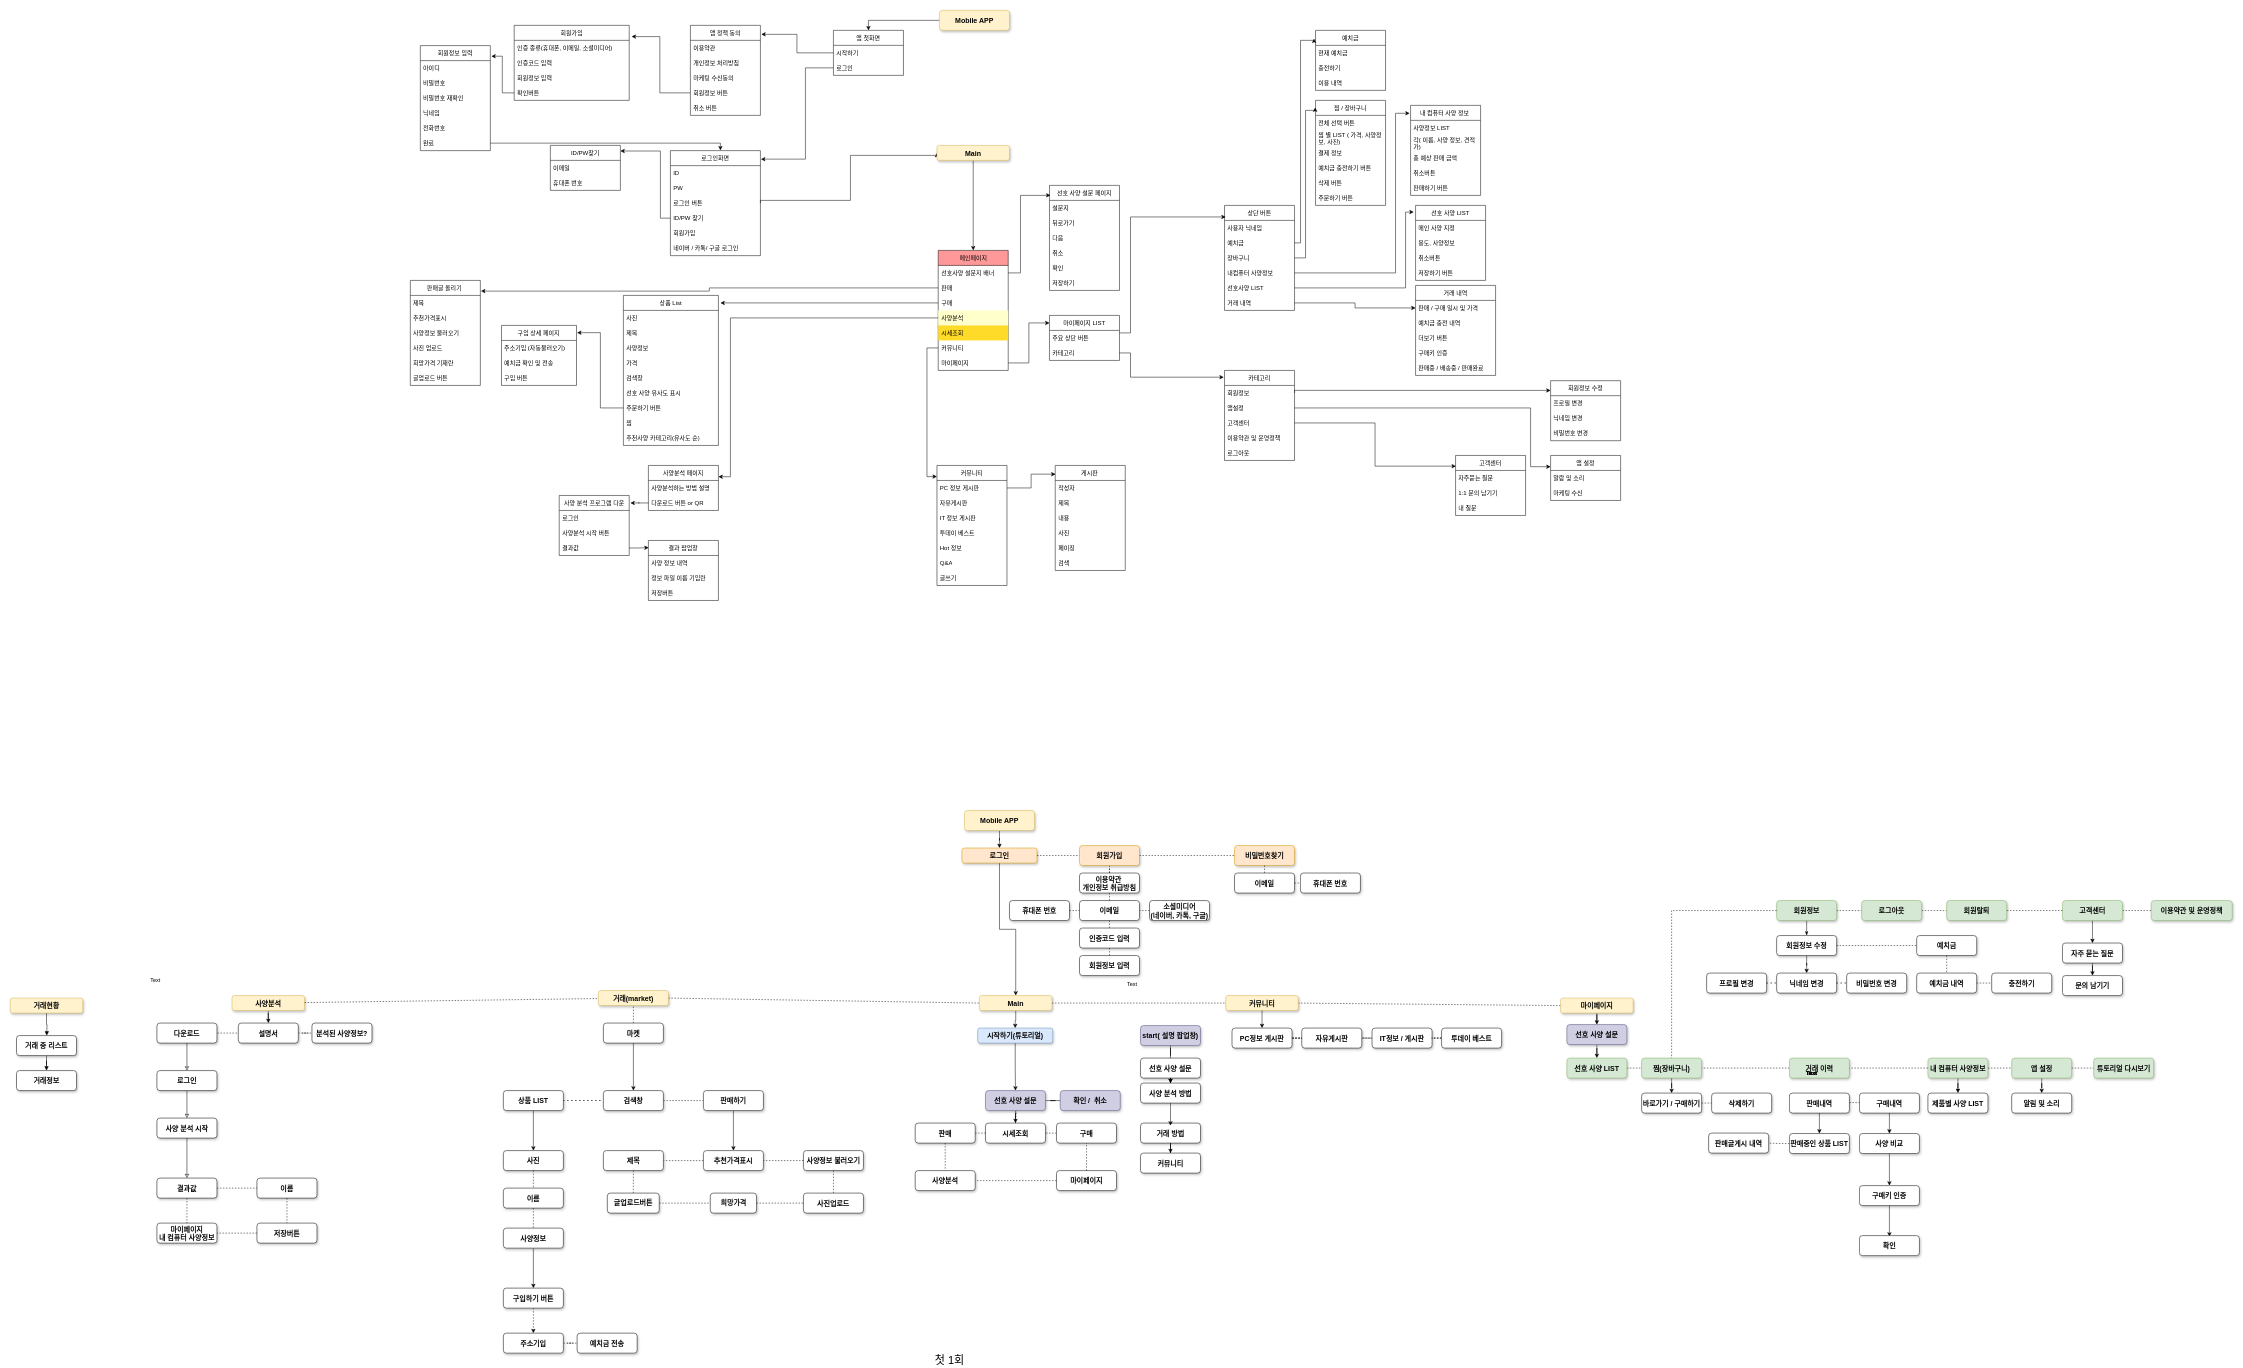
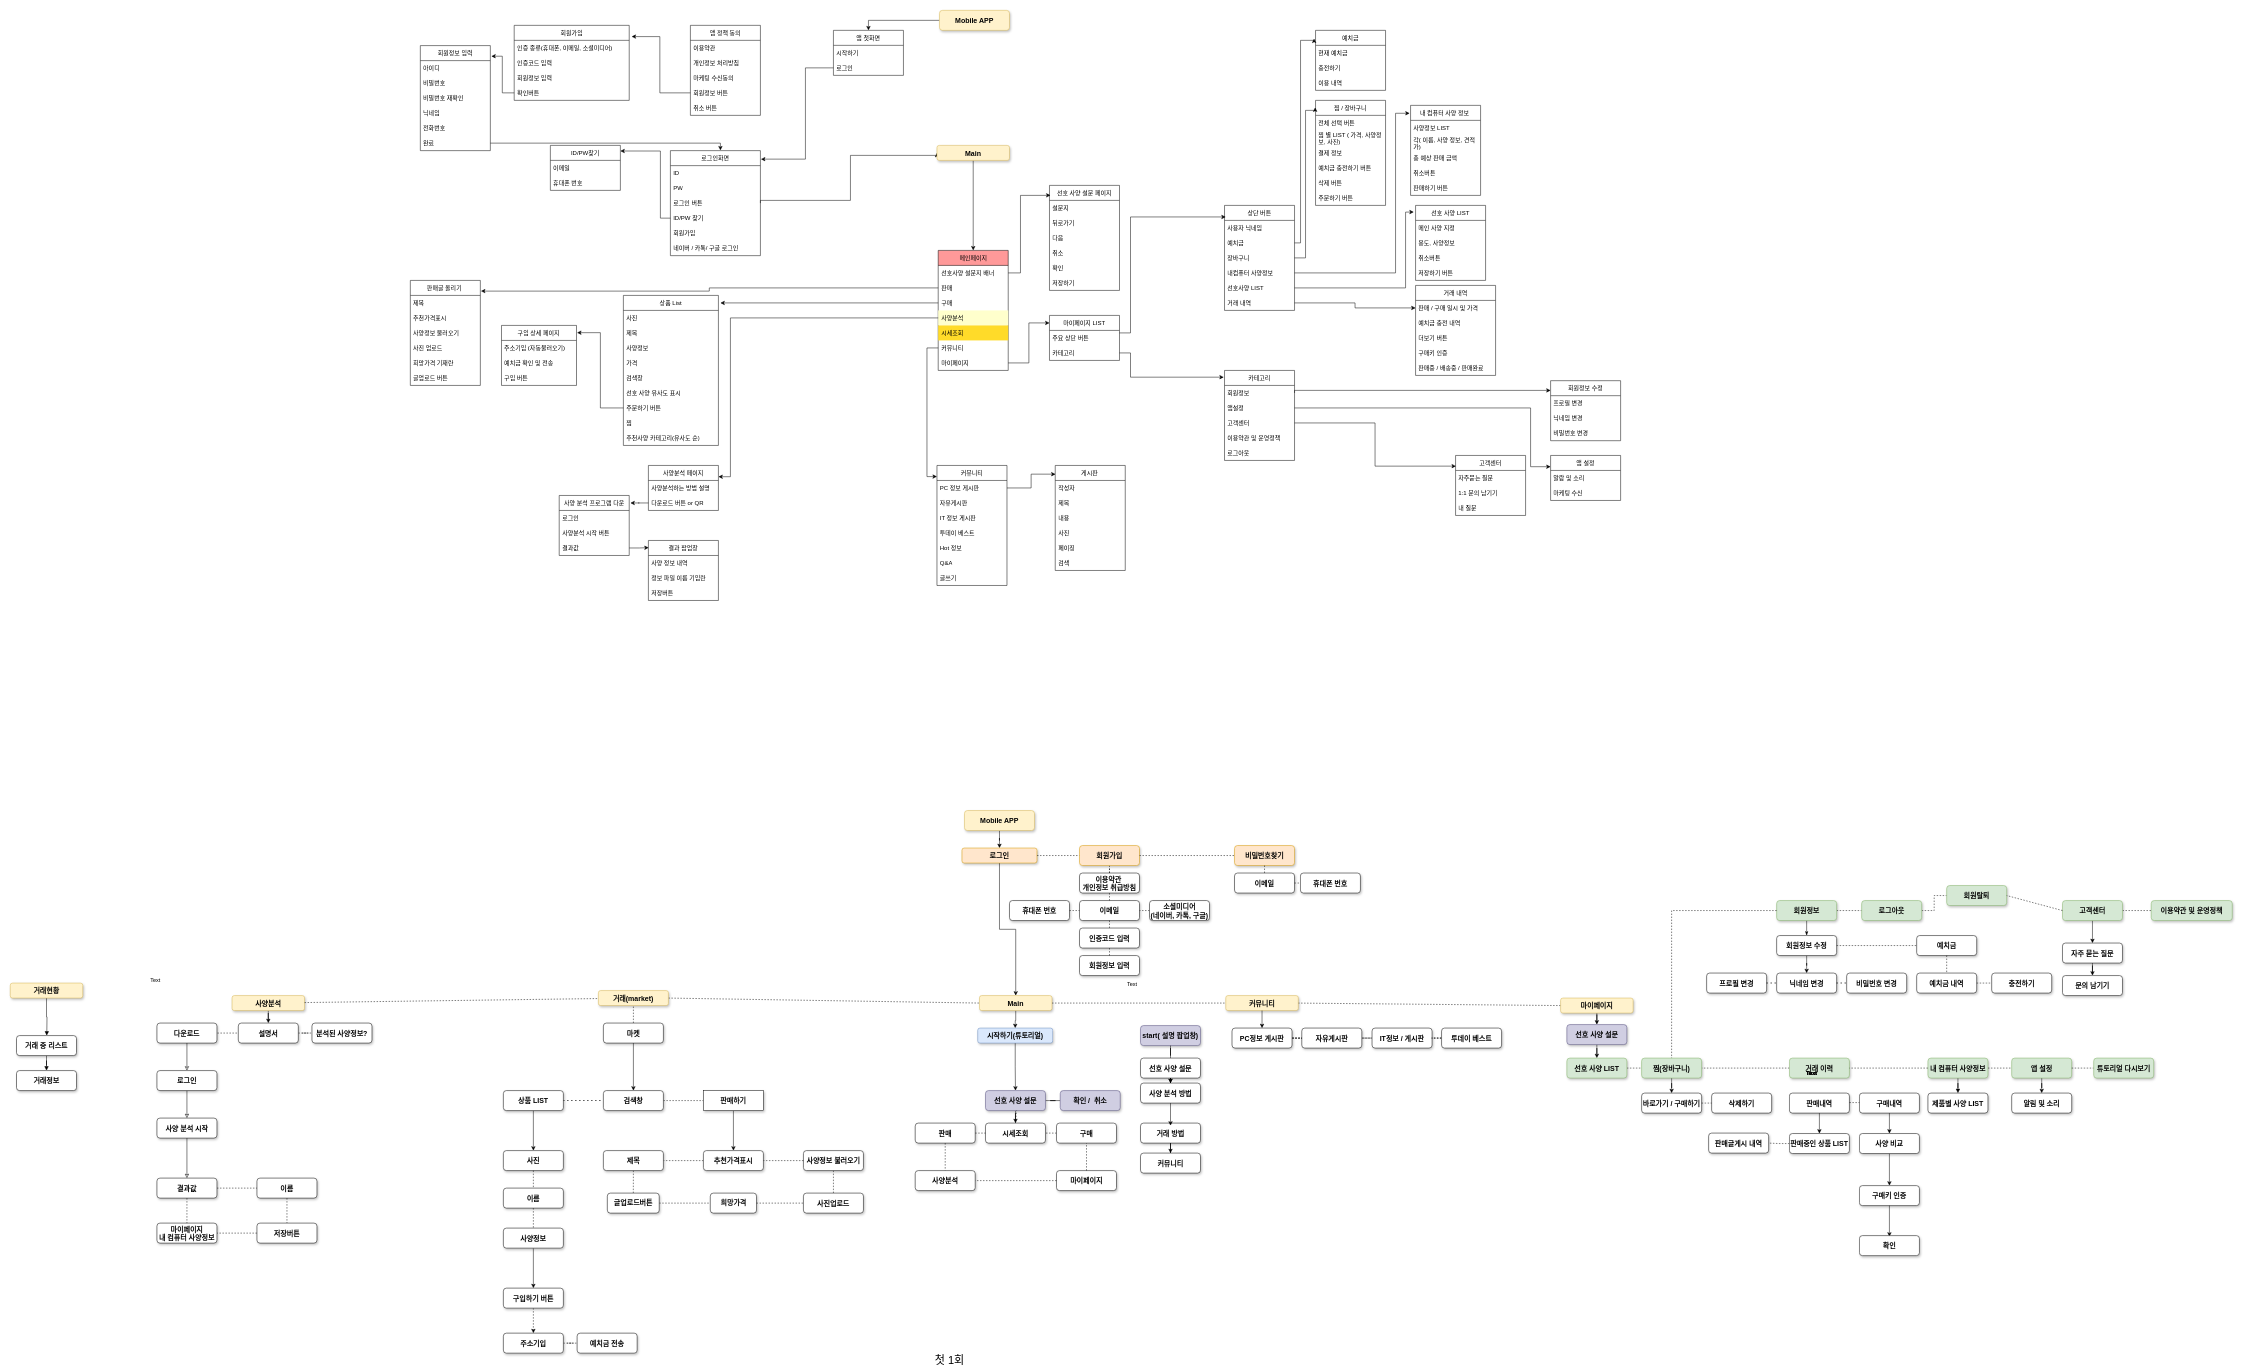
(797, 34) -> none
(1976, 910) -> (1976, 895)
(47, 1005) -> (47, 990)
(733, 1100) -> (733, 1100)
